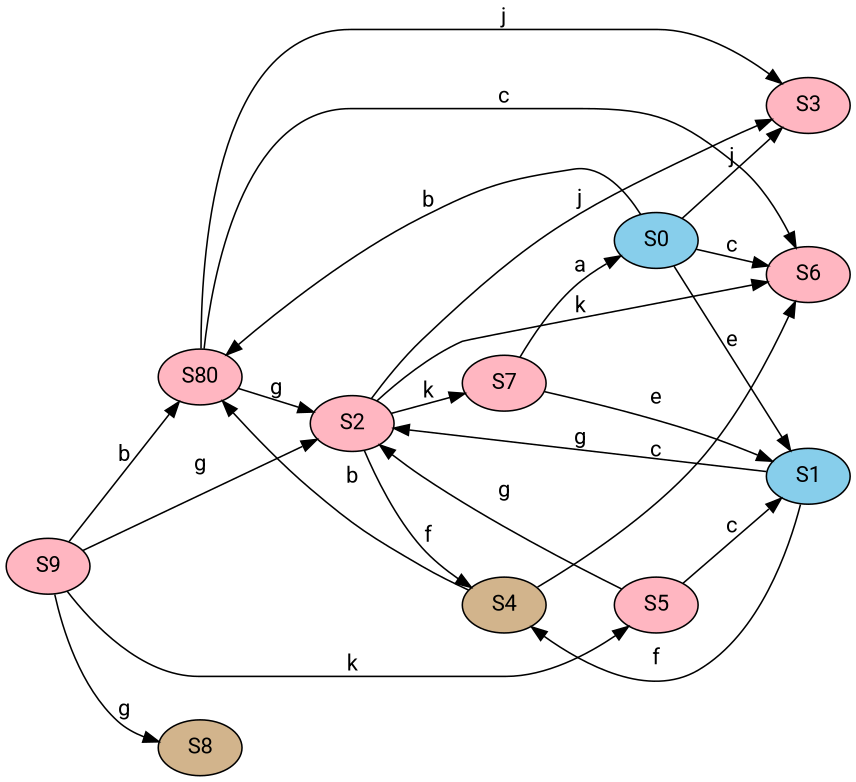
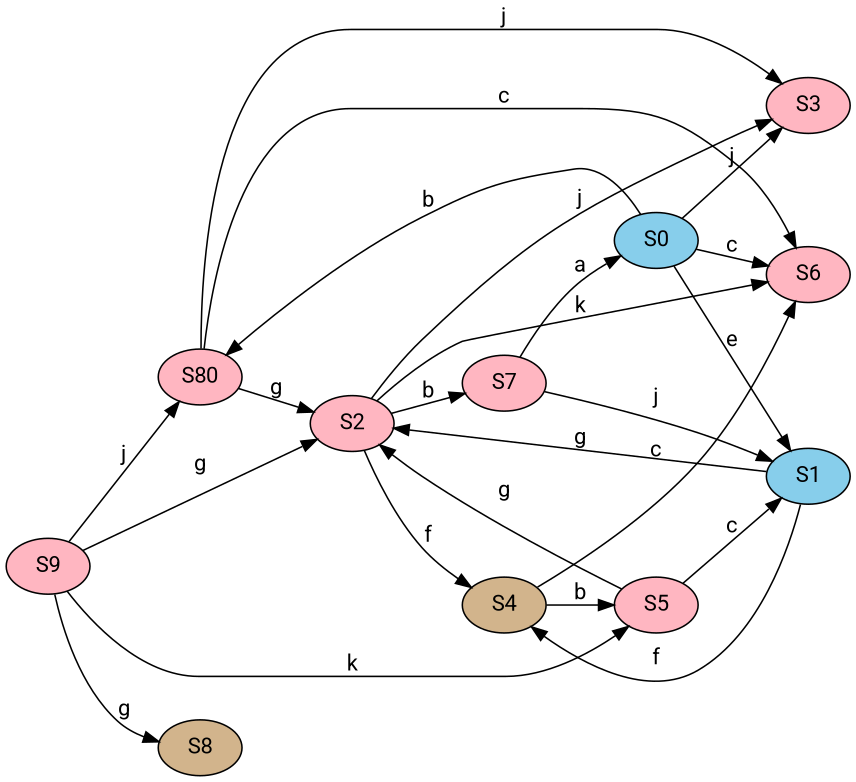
(428, 392) -> (428, 392)
(656, 398) -> (656, 398)
(124, 455) -> (124, 455)
(341, 514) -> (572, 605)
